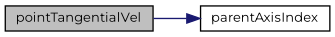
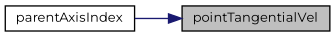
(170, 18) -> (152, 18)
